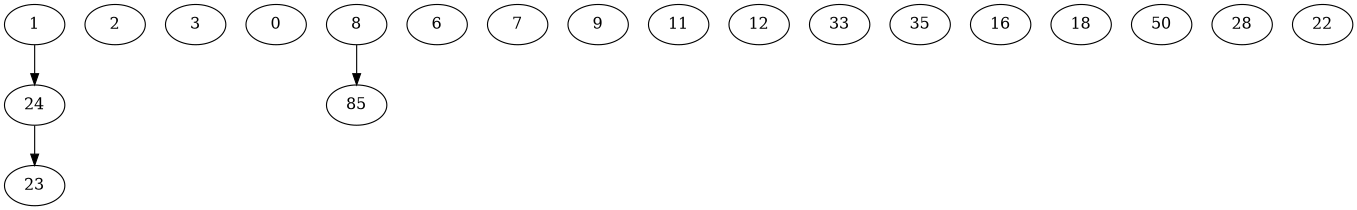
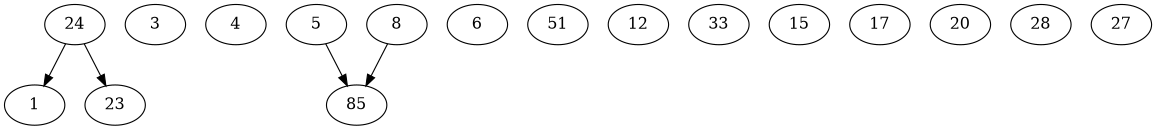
(115, 25) -> none
(276, 25) -> (236, 25)
none -> (316, 25)
(518, 25) -> none
(598, 25) -> none
(679, 25) -> (558, 25)
none -> (880, 25)
(920, 25) -> (799, 25)
(1001, 25) -> none
(1081, 25) -> none
(1162, 25) -> (960, 25)
(1323, 25) -> (1121, 25)
(35, 59) -> (57, 60)
